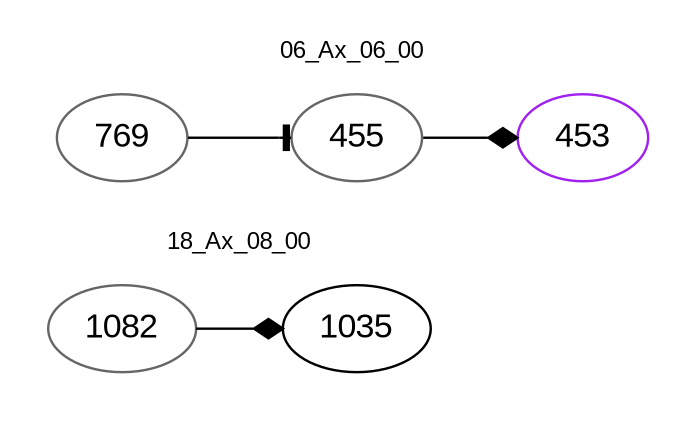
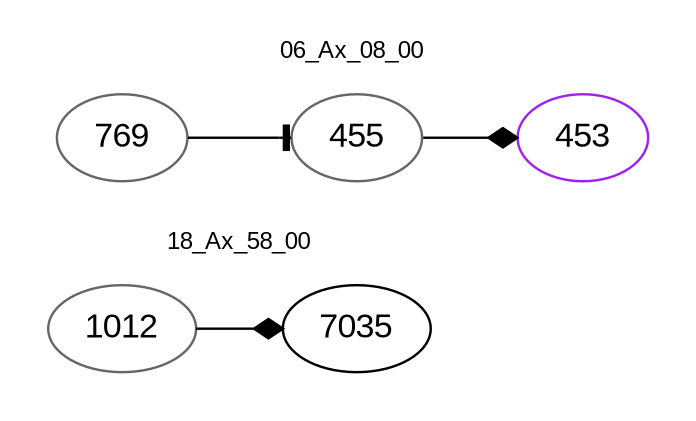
(353, 52) -> (353, 52)
(239, 243) -> (239, 243)
(122, 329) -> (122, 329)
(357, 329) -> (357, 329)
